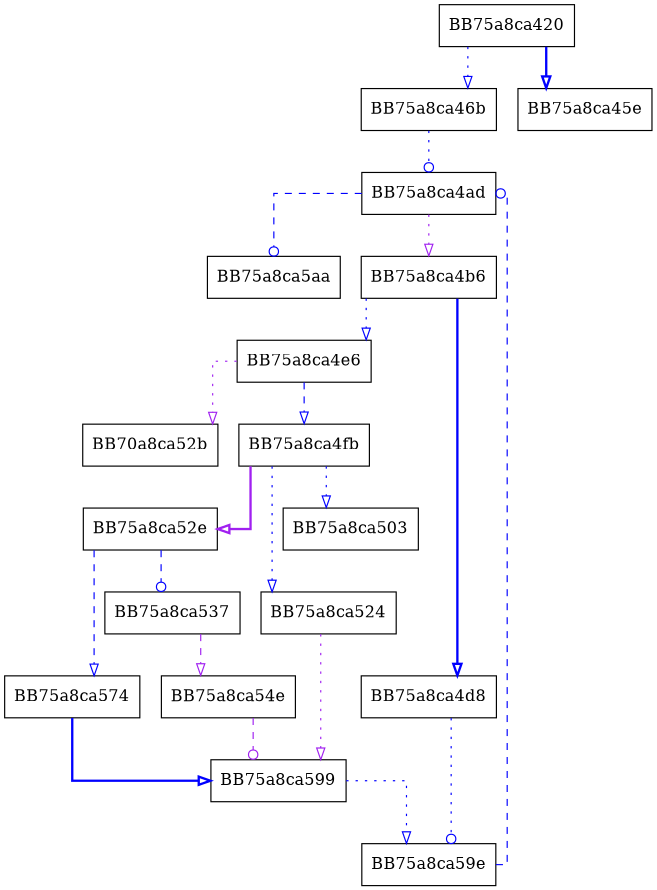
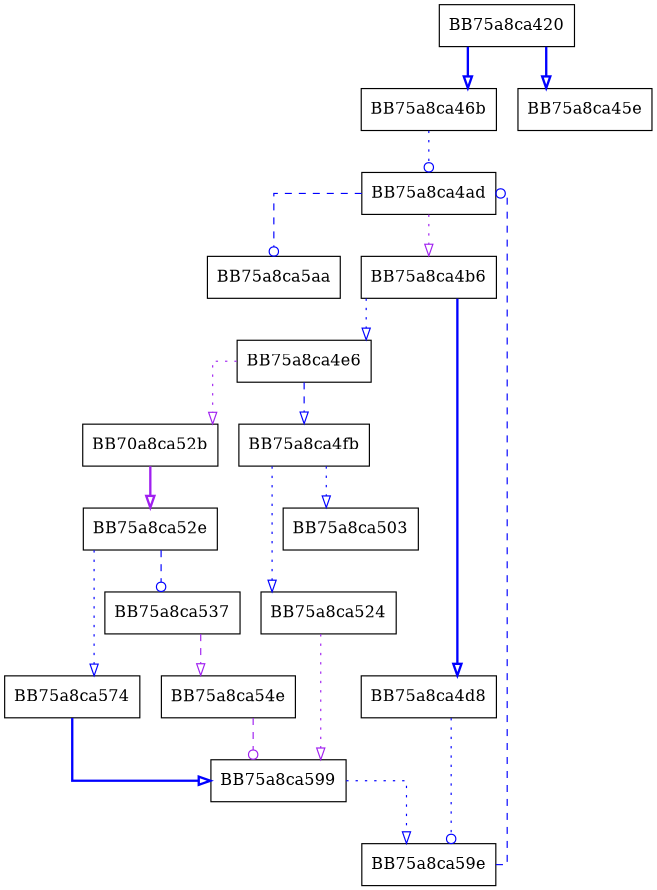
(468, 62) -> (468, 62)
(251, 508) -> (150, 481)
(94, 607) -> (94, 607)
